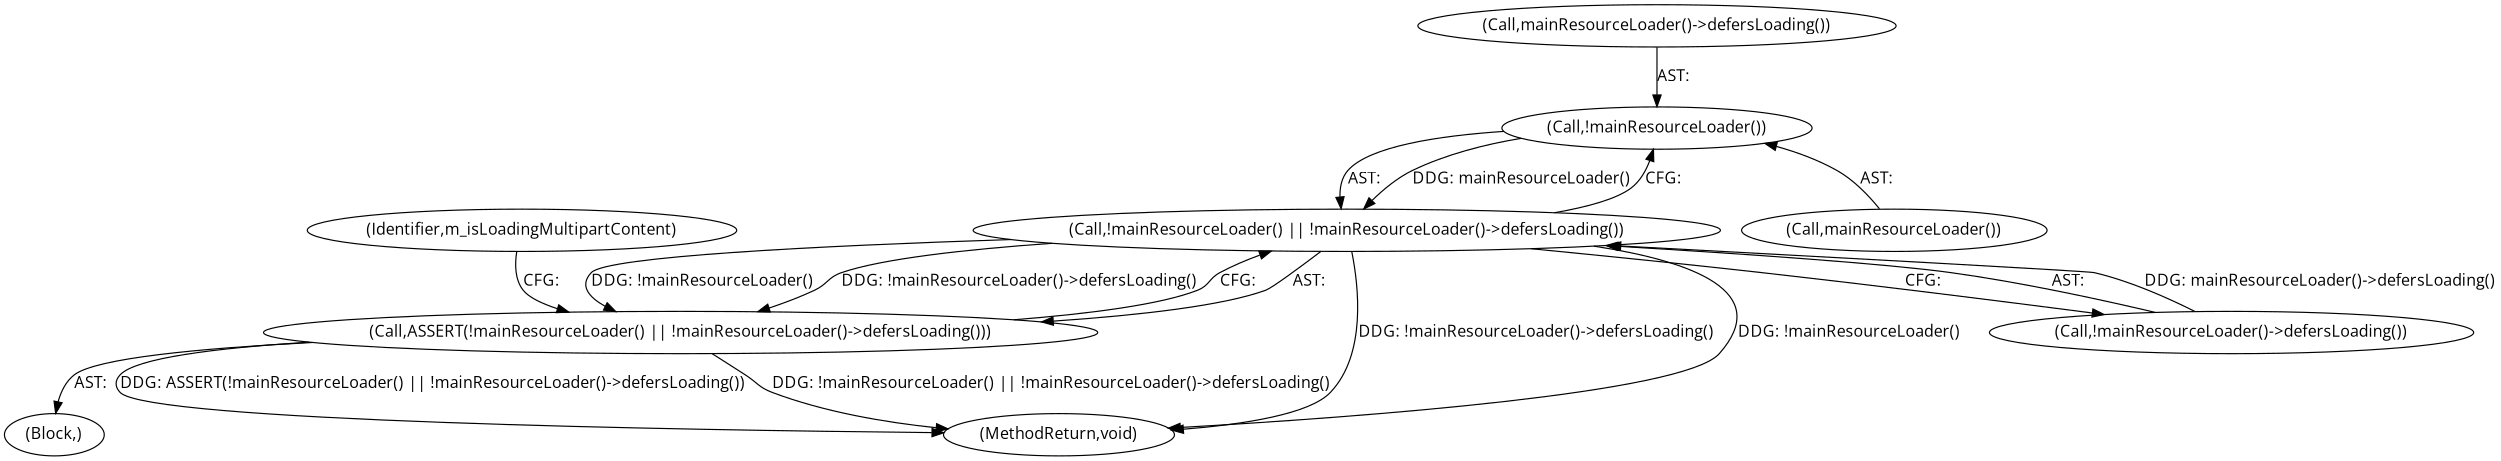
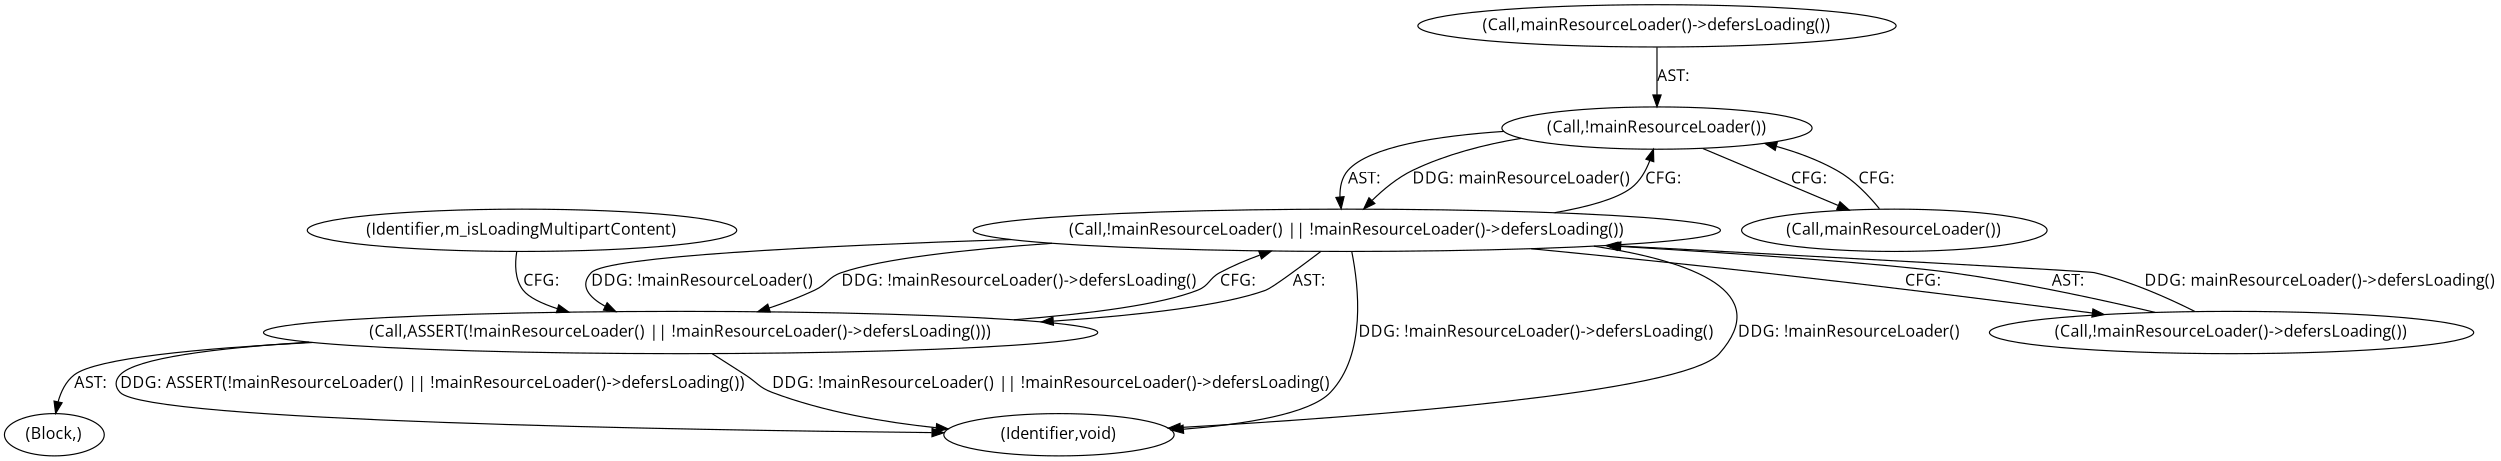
none -> (1770, 177)
(1879, 179) -> (1879, 179)
(1059, 435) -> (1059, 435)
